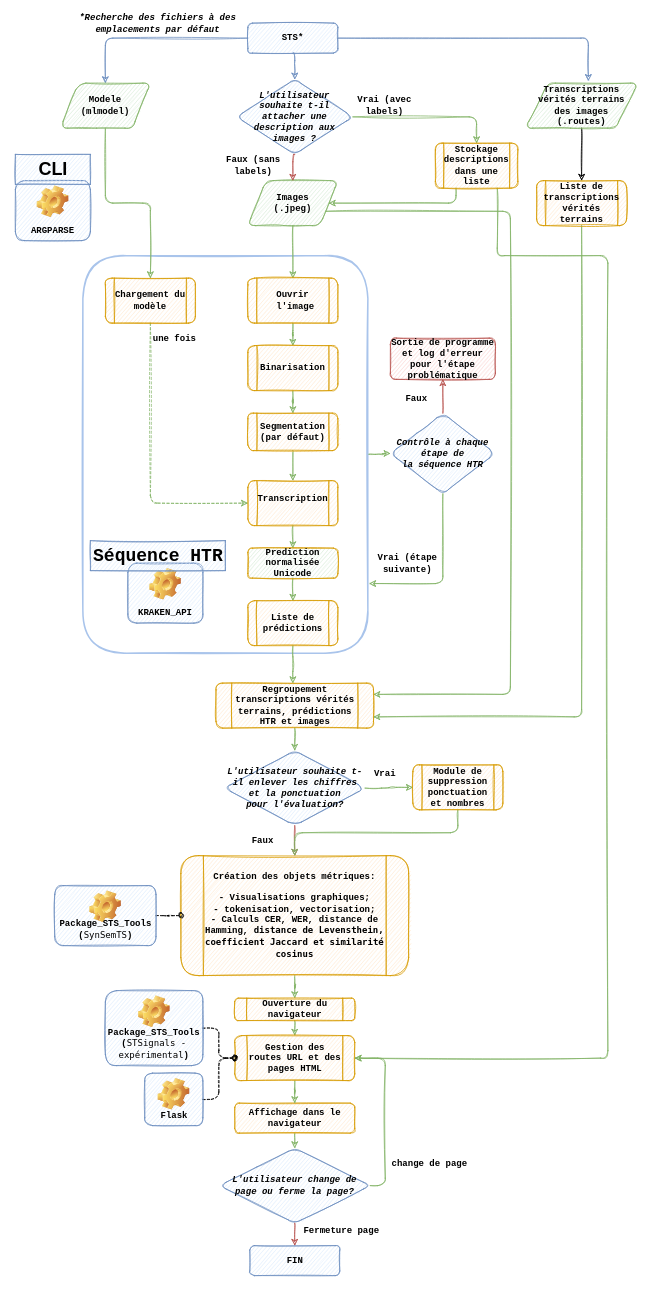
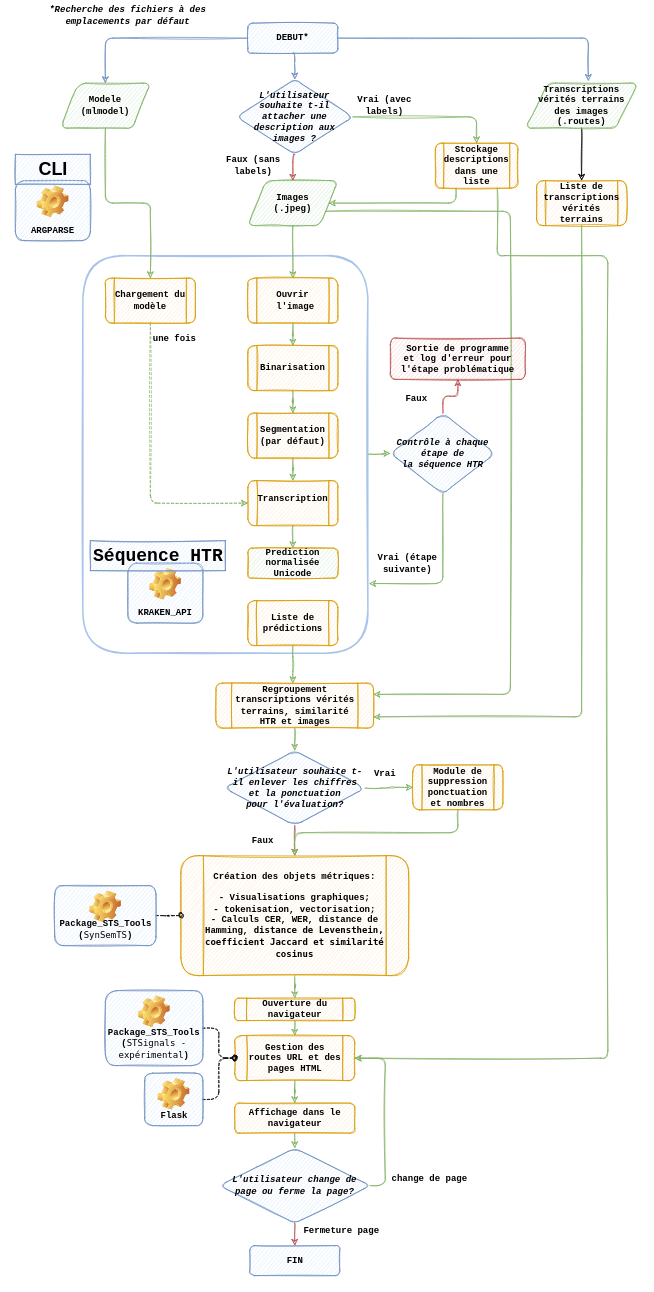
(158, 23) -> (128, 15)
(293, 38) -> (293, 38)
(443, 359) -> (458, 359)
(293, 432) -> (293, 435)
(293, 587) -> none
(295, 705) -> (295, 705)
(430, 1163) -> (430, 1178)
